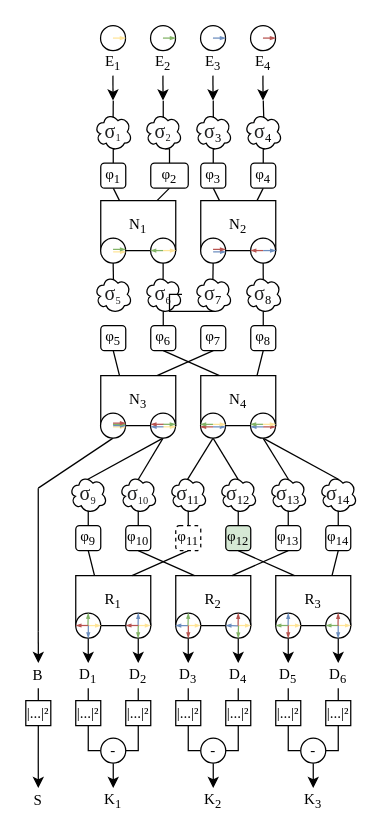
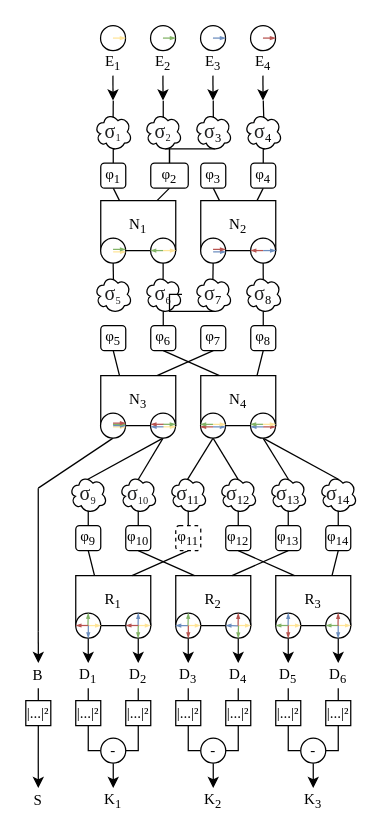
(213, 155) -> (194, 149)
(238, 538) -> (238, 538)
